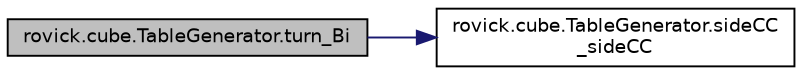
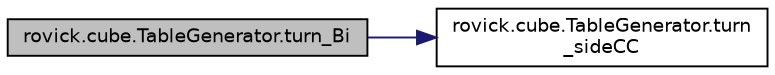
(616, 38) -> (602, 38)
